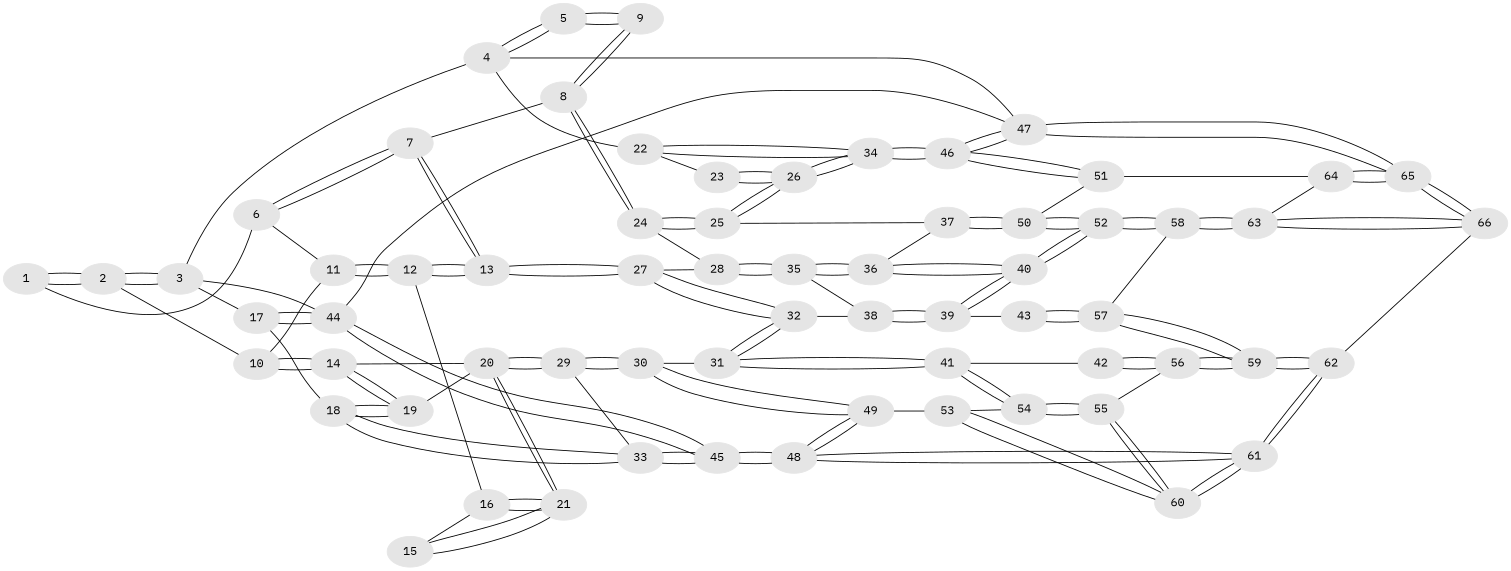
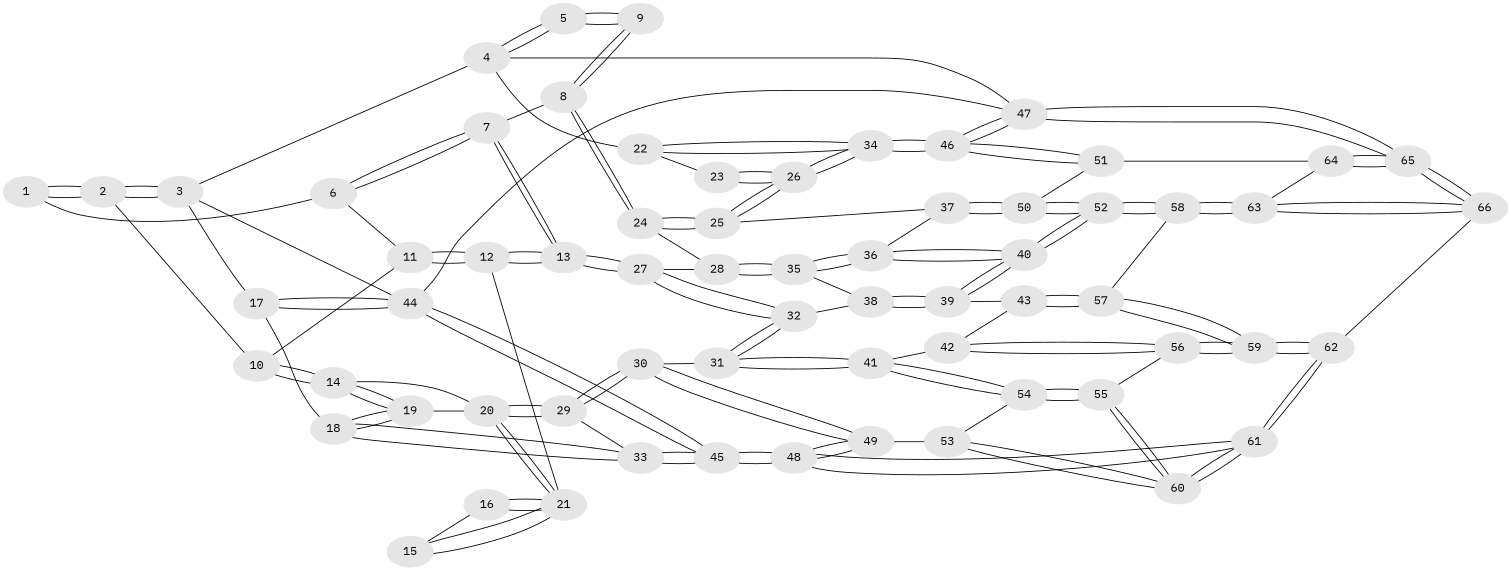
none -> (986, 324)
(445, 377) -> (525, 381)
